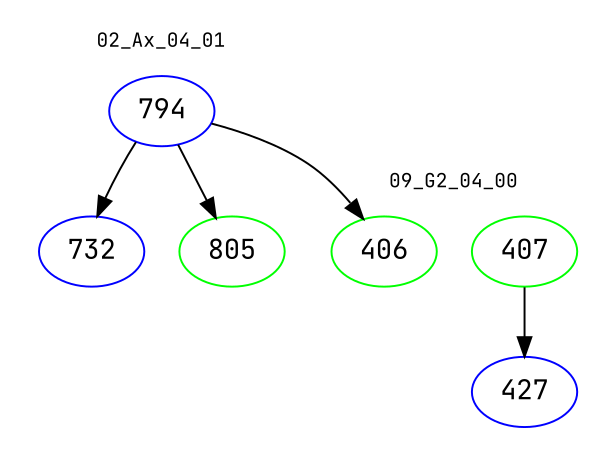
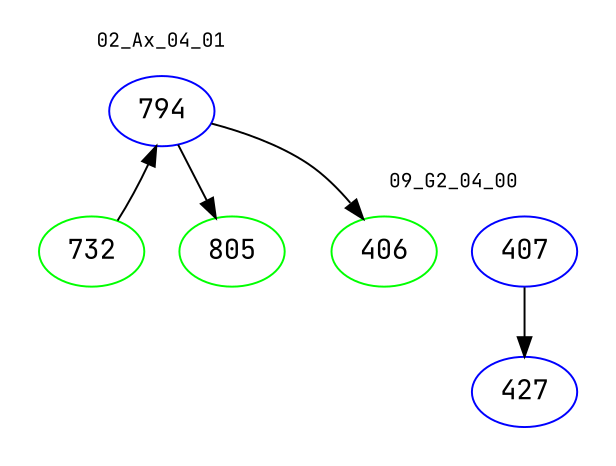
(120, 170) -> (134, 193)
(92, 252) -> (92, 252)
(525, 252) -> (525, 252)
